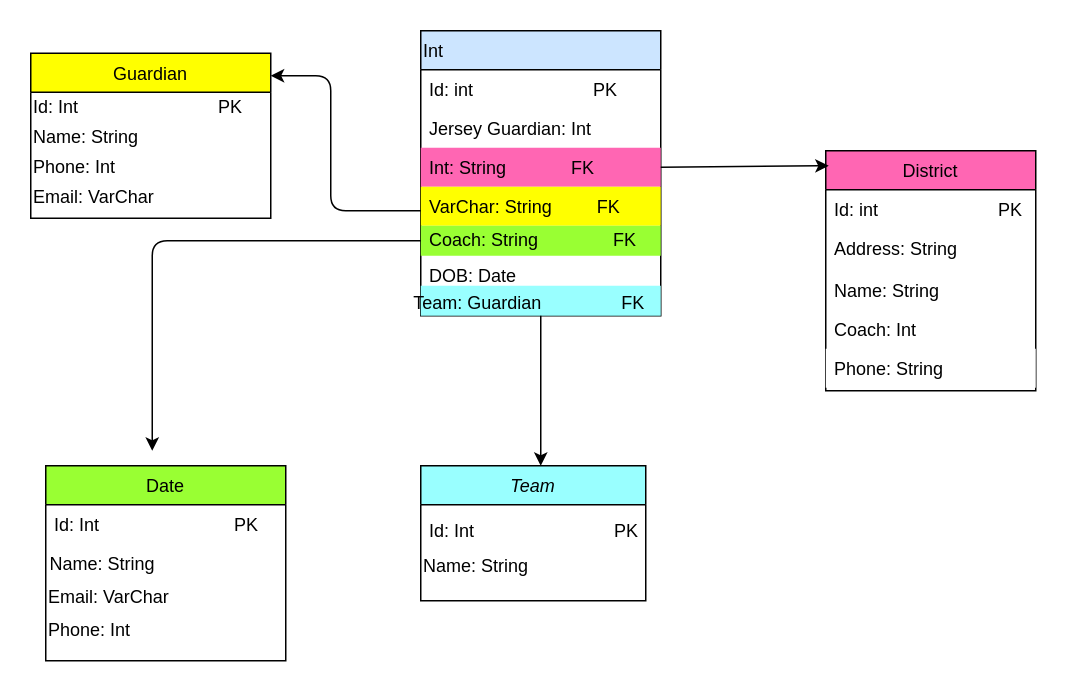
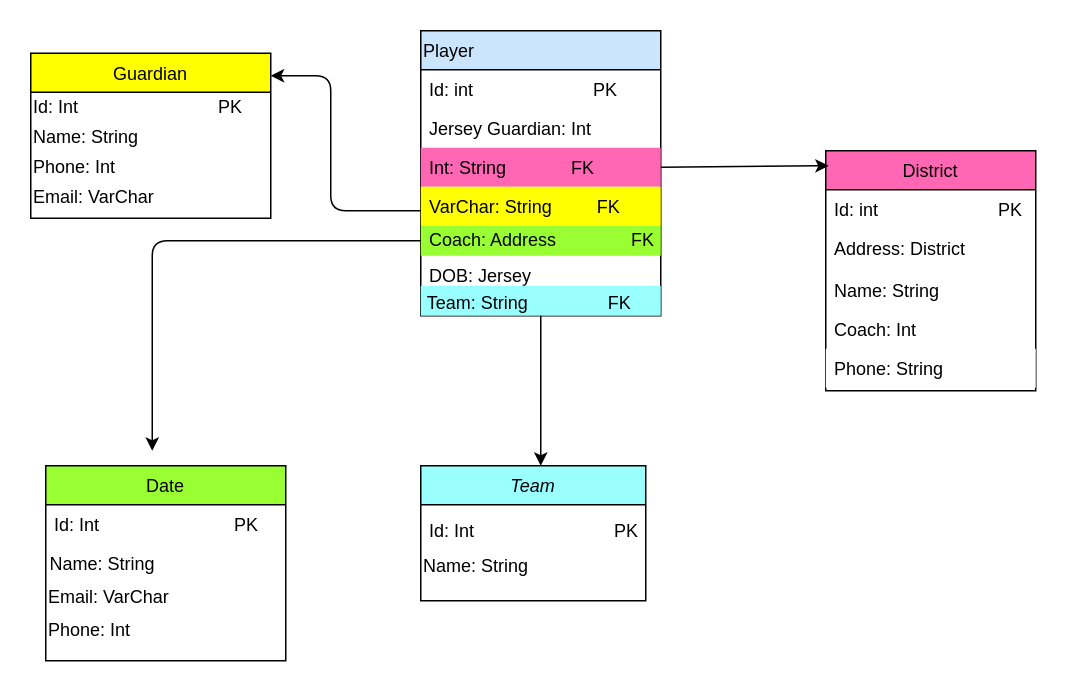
(438, 51) -> (451, 51)
(558, 241) -> (565, 241)
(903, 249) -> (910, 249)
(470, 276) -> (480, 276)
(530, 304) -> (530, 304)
